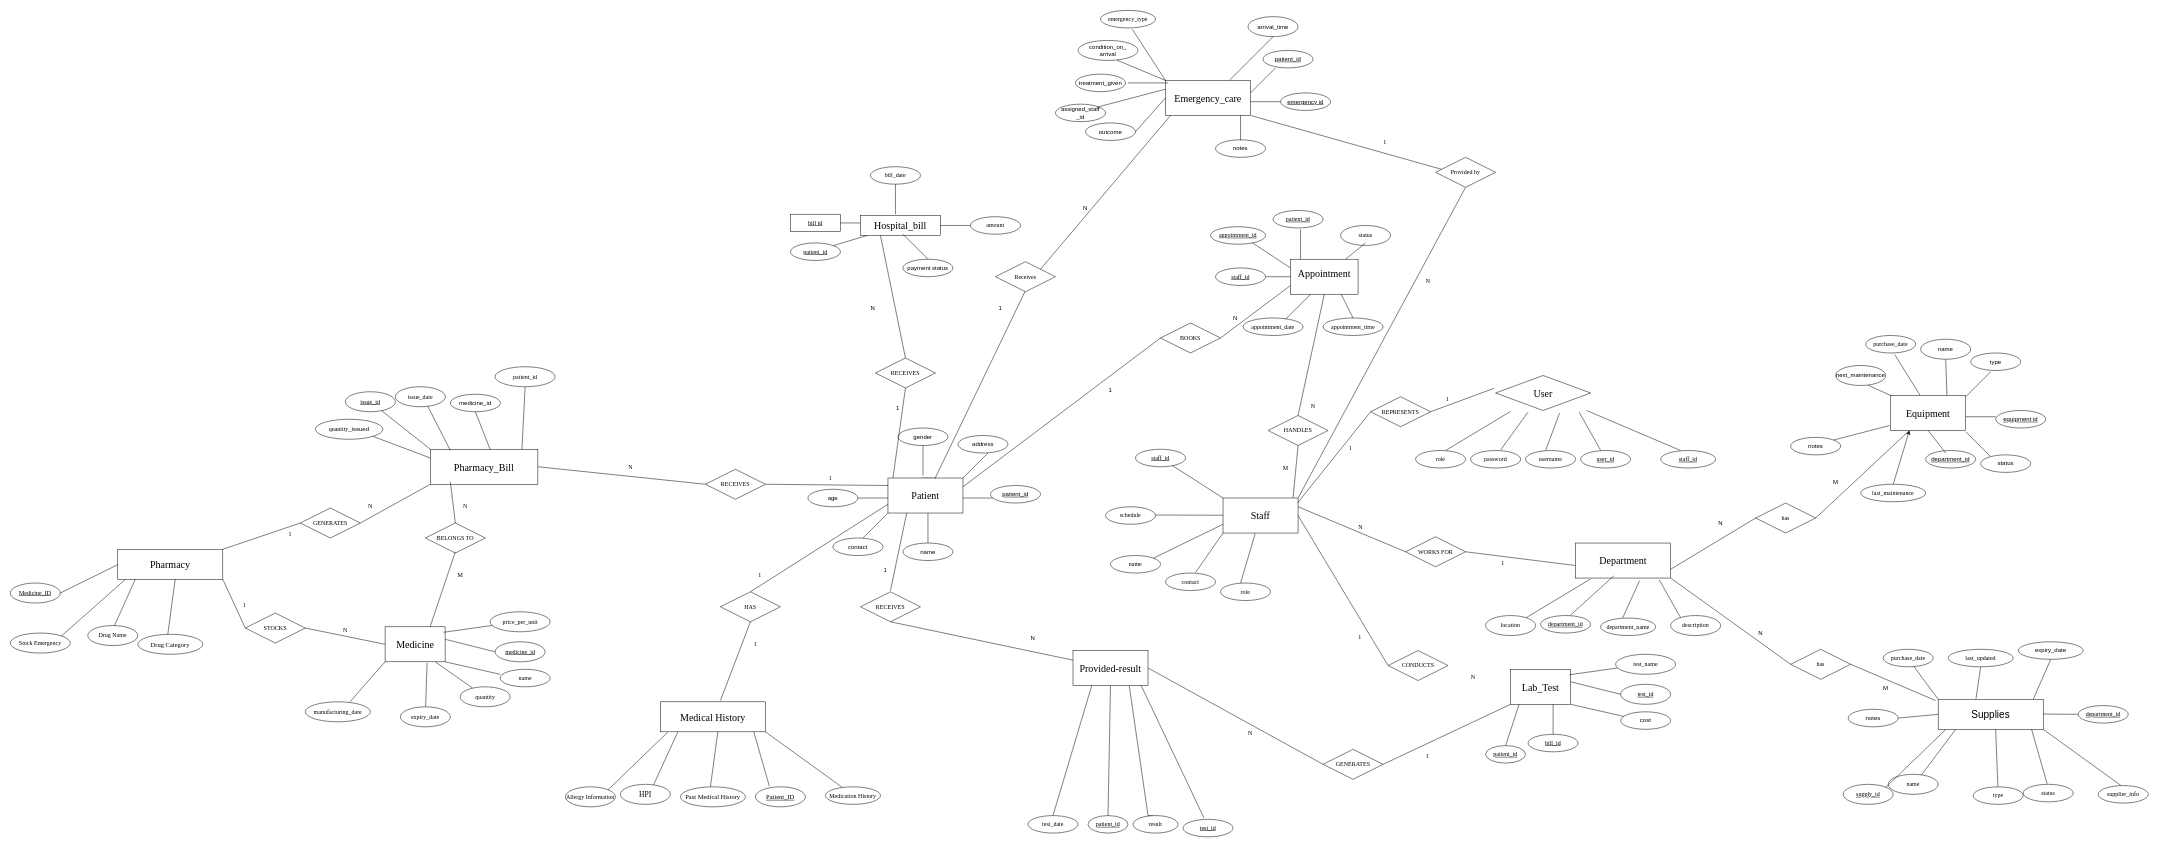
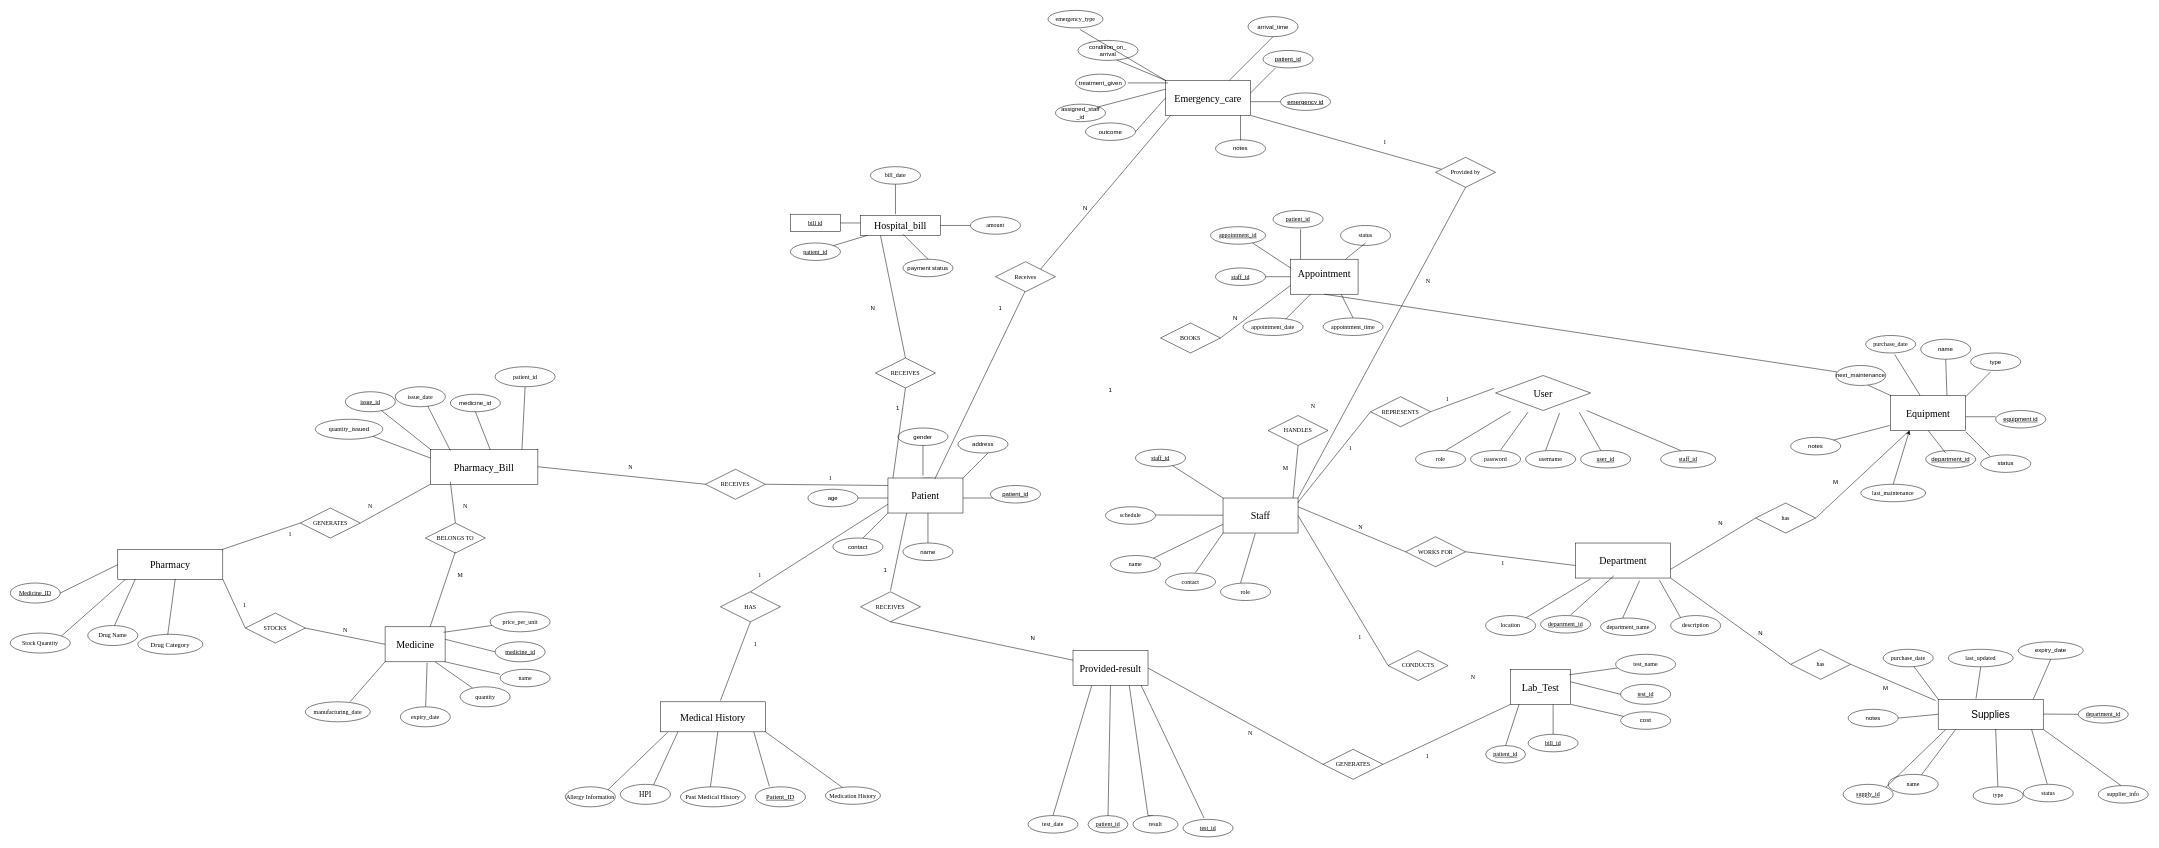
(1128, 19) -> (1075, 19)
(1311, 355) -> (1580, 333)
(1061, 412) -> none
(40, 643) -> (40, 643)
